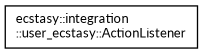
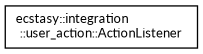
(101, 27) -> (101, 27)
